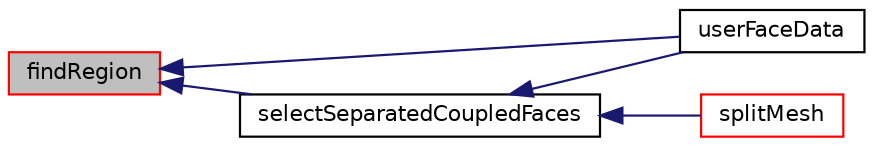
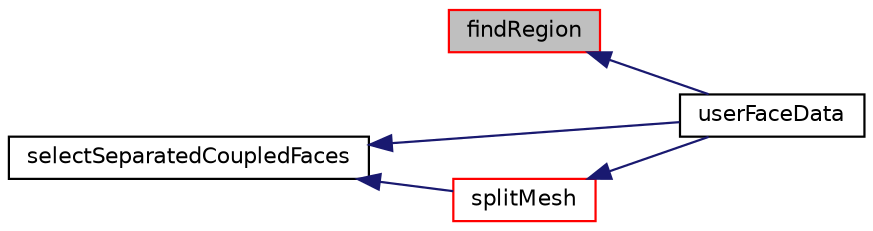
(217, 90) -> none
none -> (659, 154)
